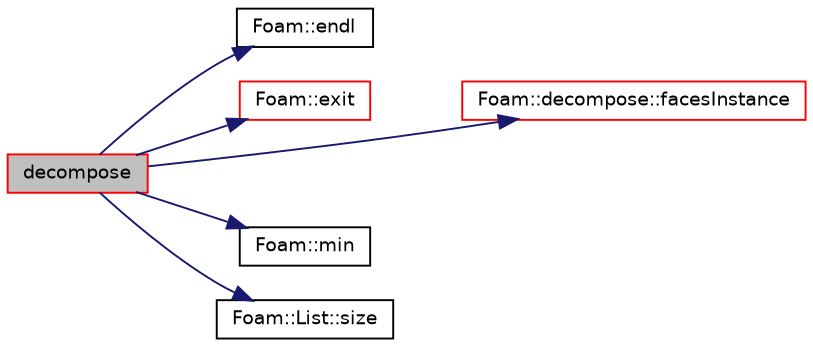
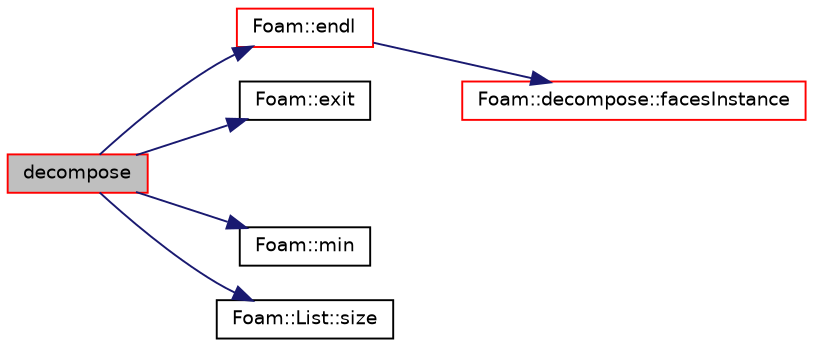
(305, 28) -> (305, 28)
(305, 101) -> (305, 101)
(324, 146) -> (452, 60)
